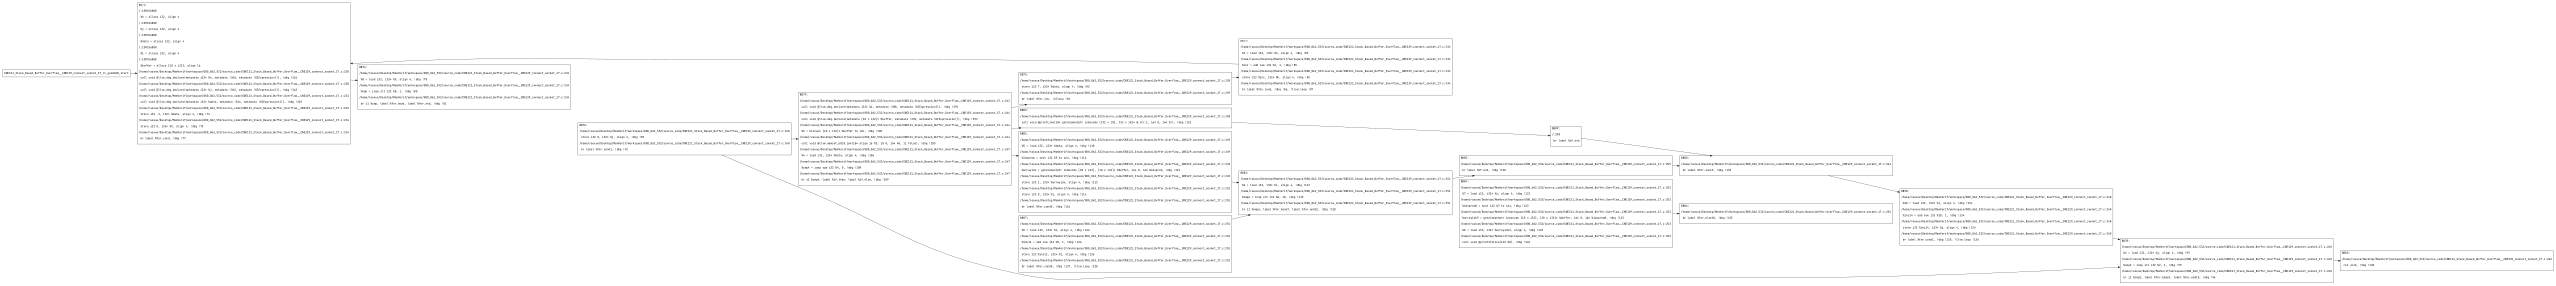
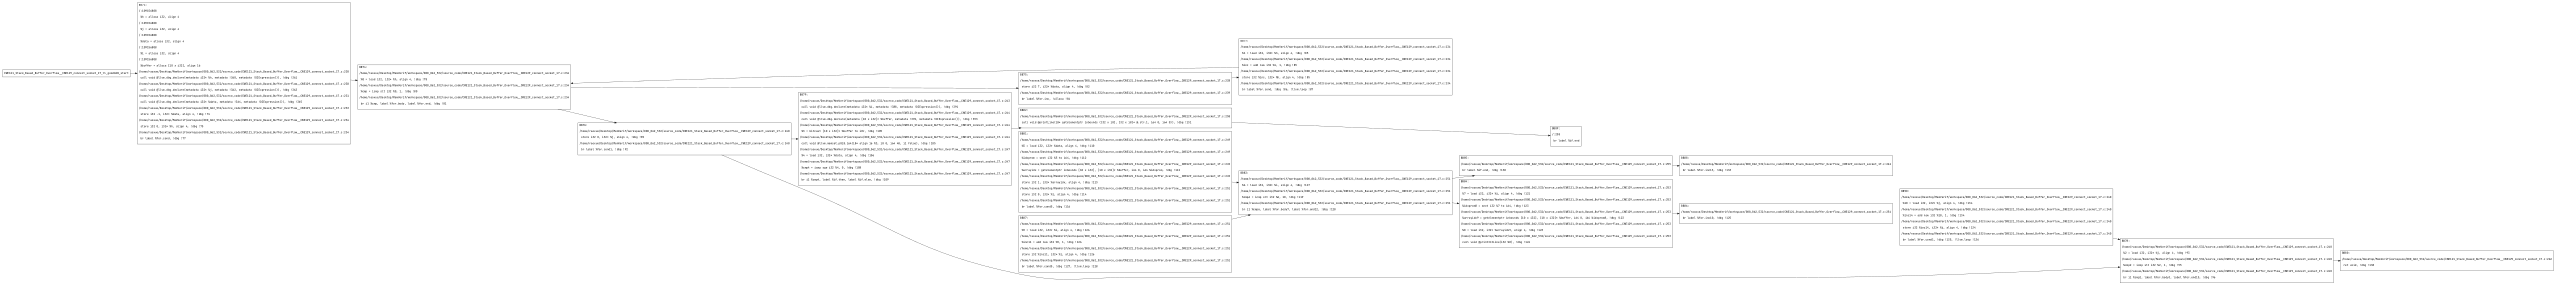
(796, 59) -> (906, 73)
(1018, 106) -> (794, 88)
none -> (586, 116)
(1646, 147) -> none
(1014, 155) -> none
(1863, 184) -> none
none -> (1455, 203)
(1707, 218) -> (1706, 218)
